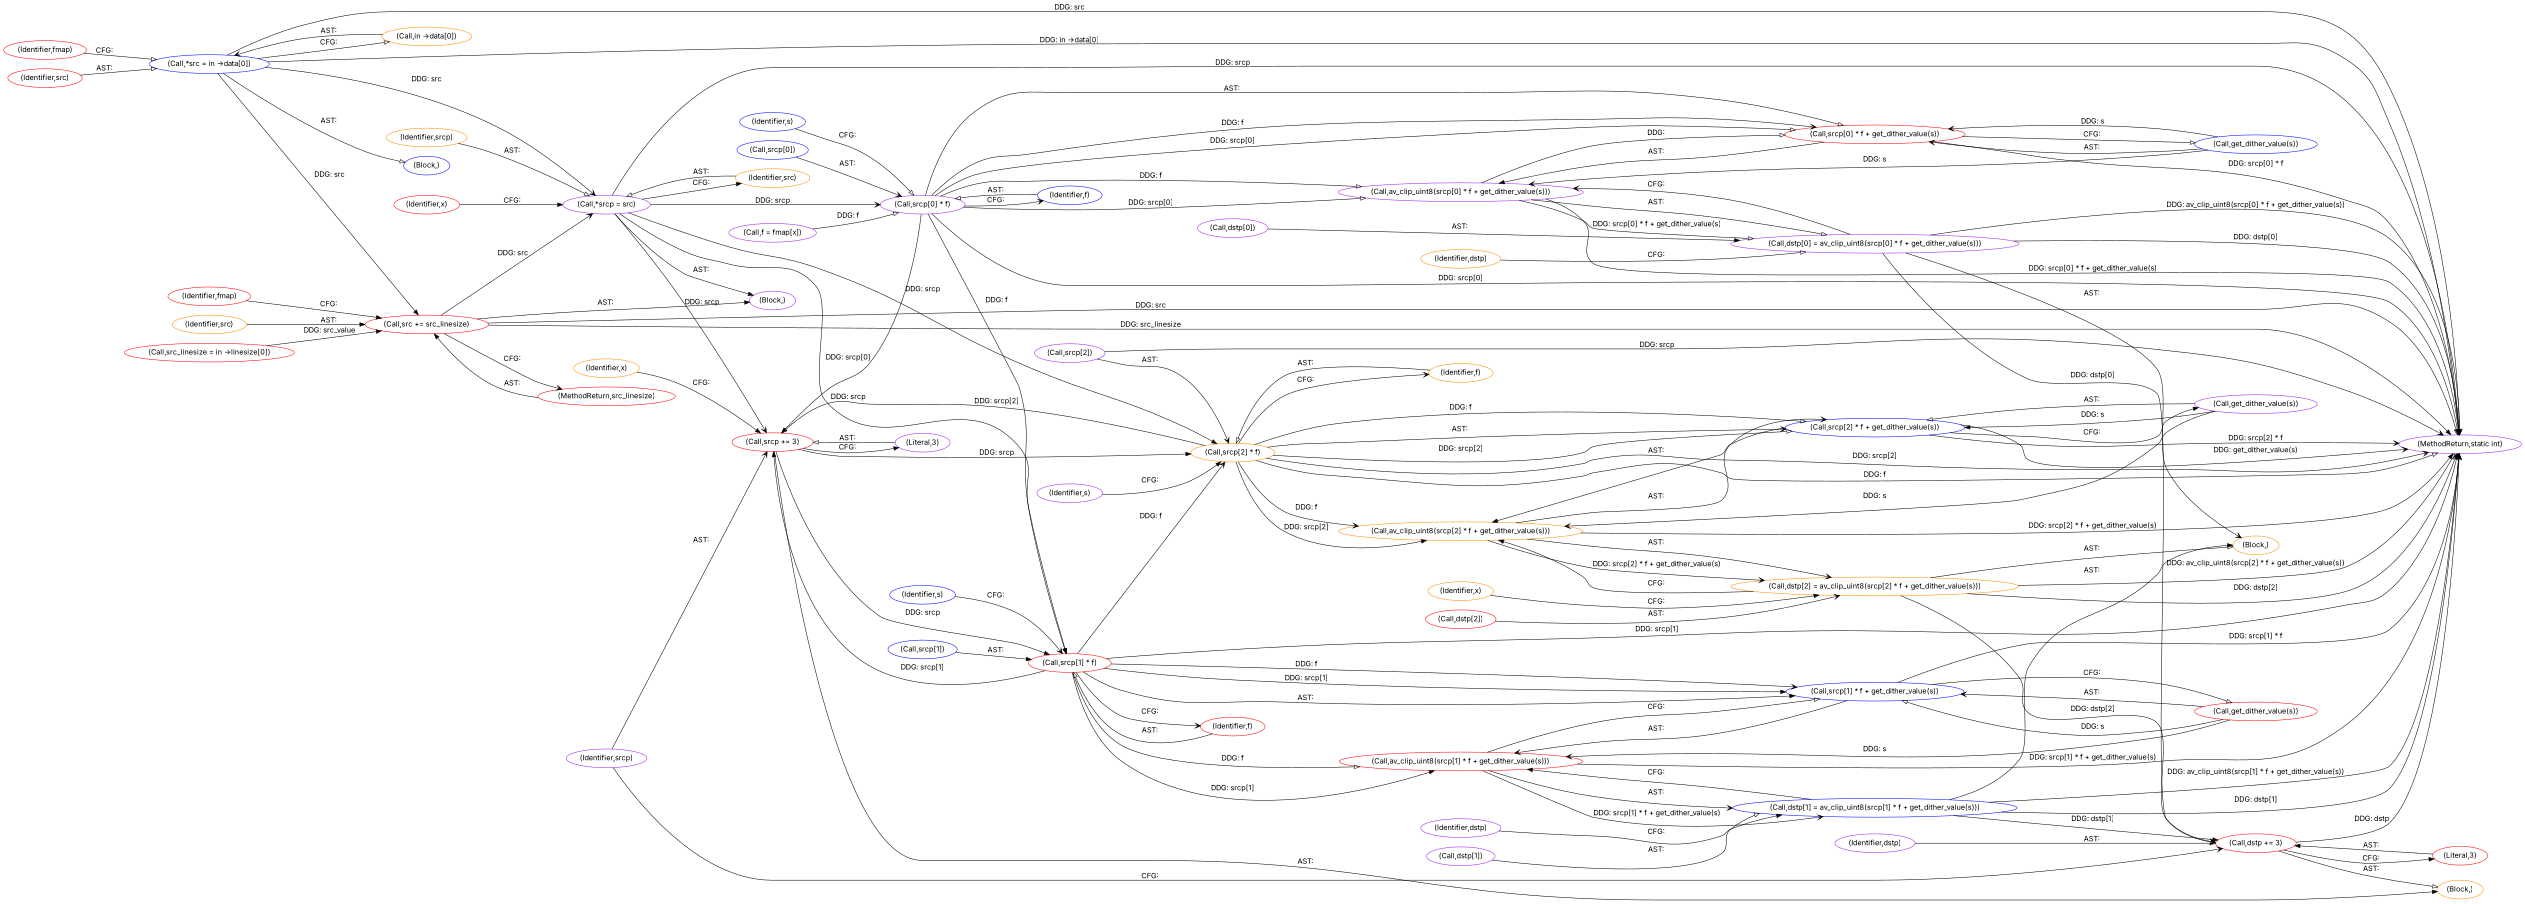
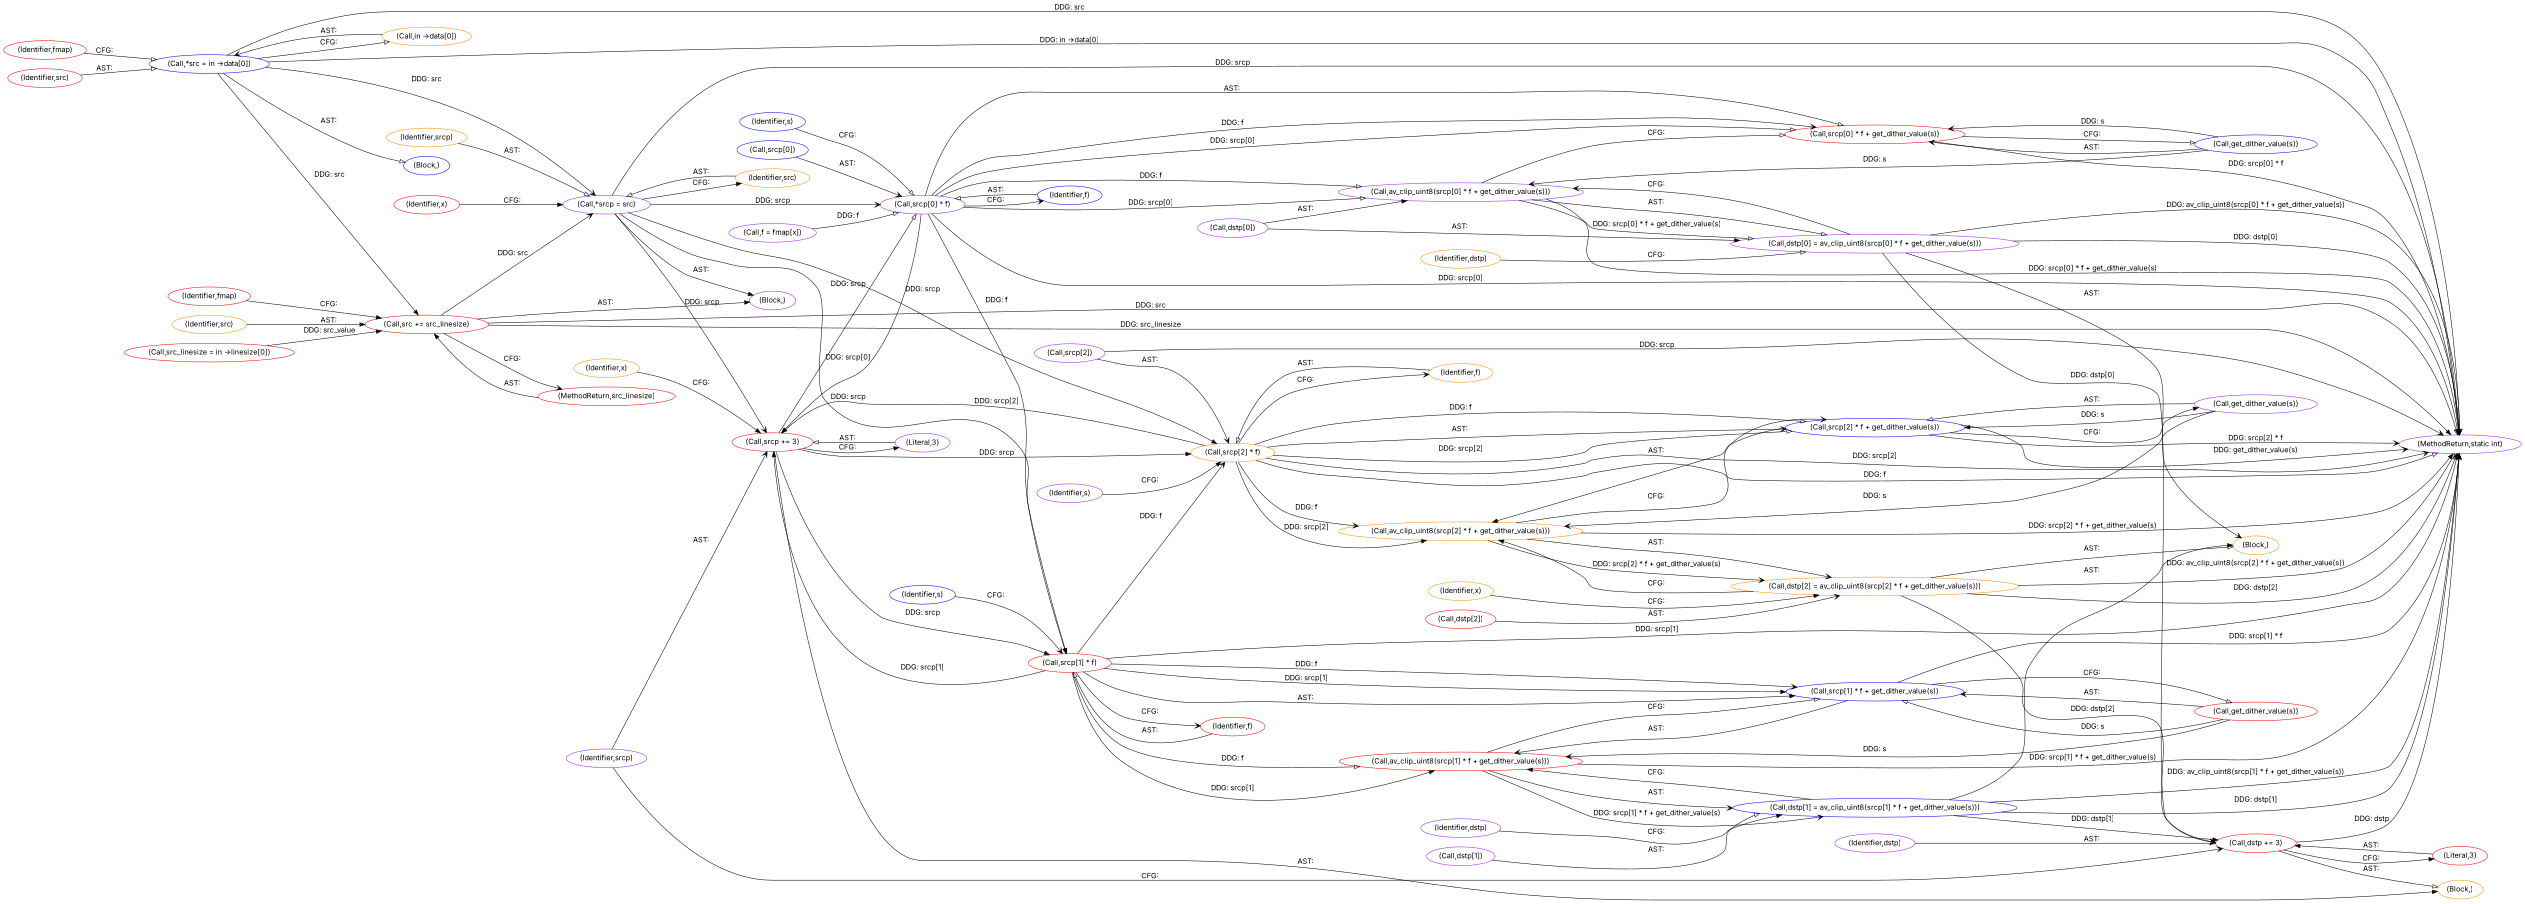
(1657, 133) -> (1657, 133)
(1664, 160) -> (1333, 212)
none -> (850, 320)
(1657, 497) -> (1657, 497)
(923, 649) -> none
